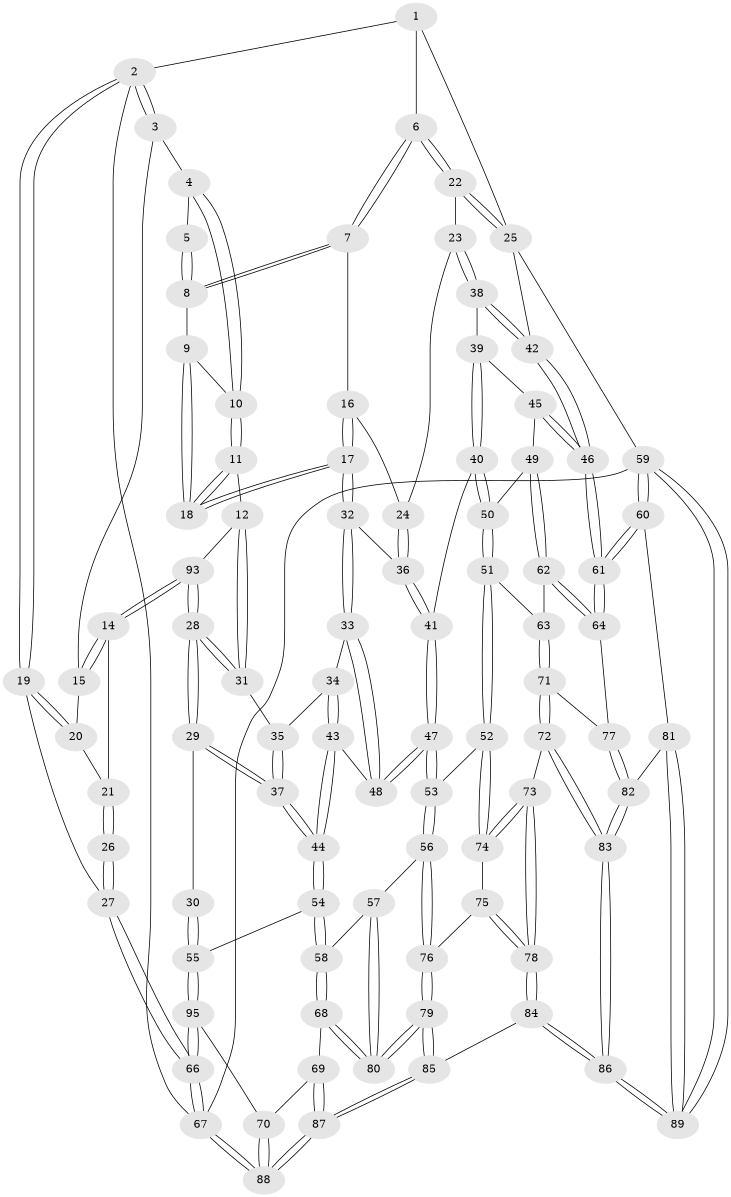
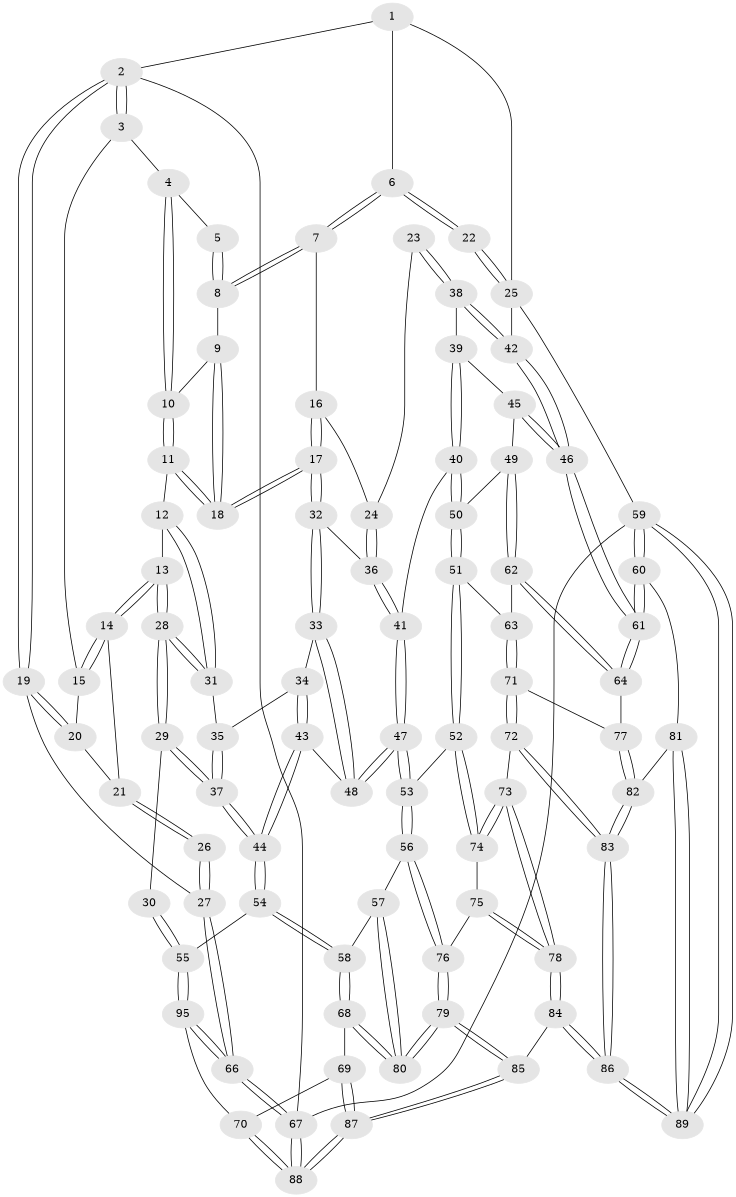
(456, 211) -> none
(193, 571) -> (162, 571)
